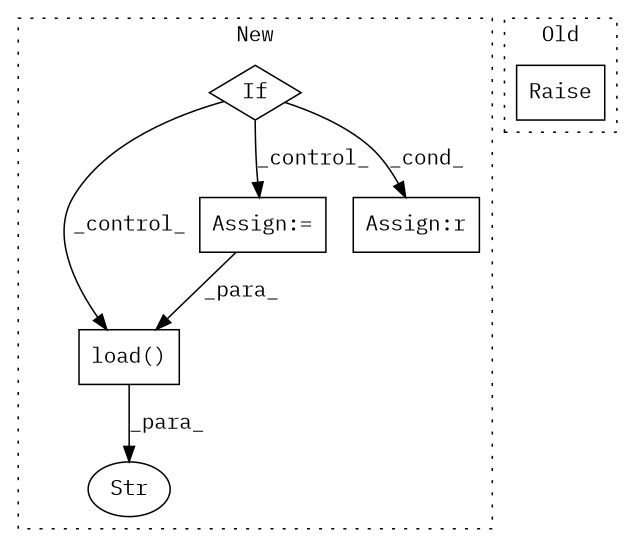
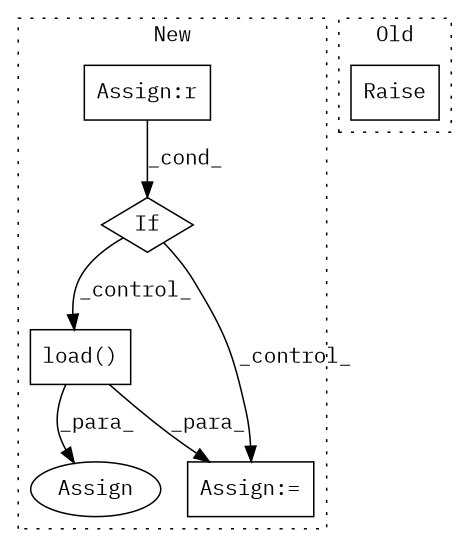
(350, 132) -> (147, 151)
(202, 285) -> (152, 420)
(129, 489) -> (96, 489)
